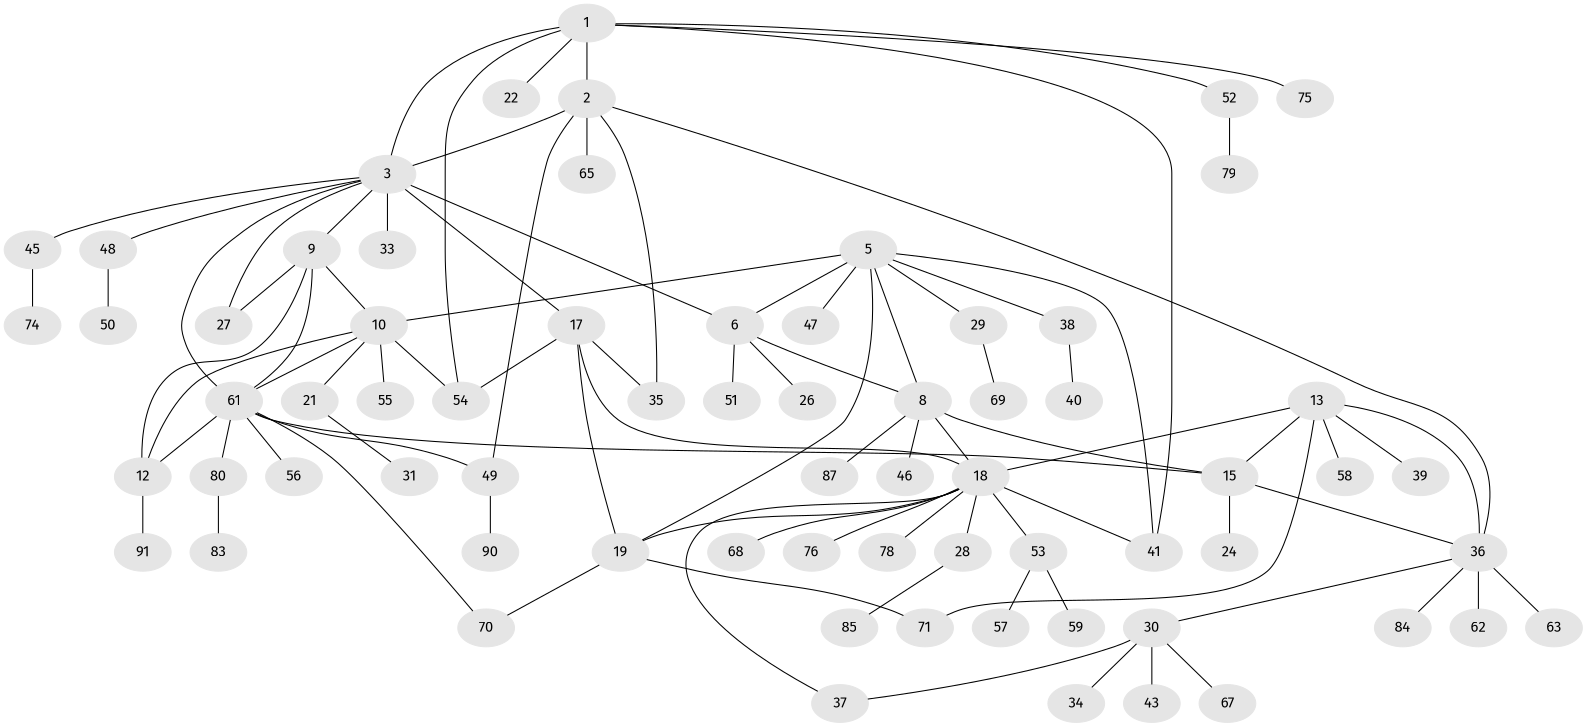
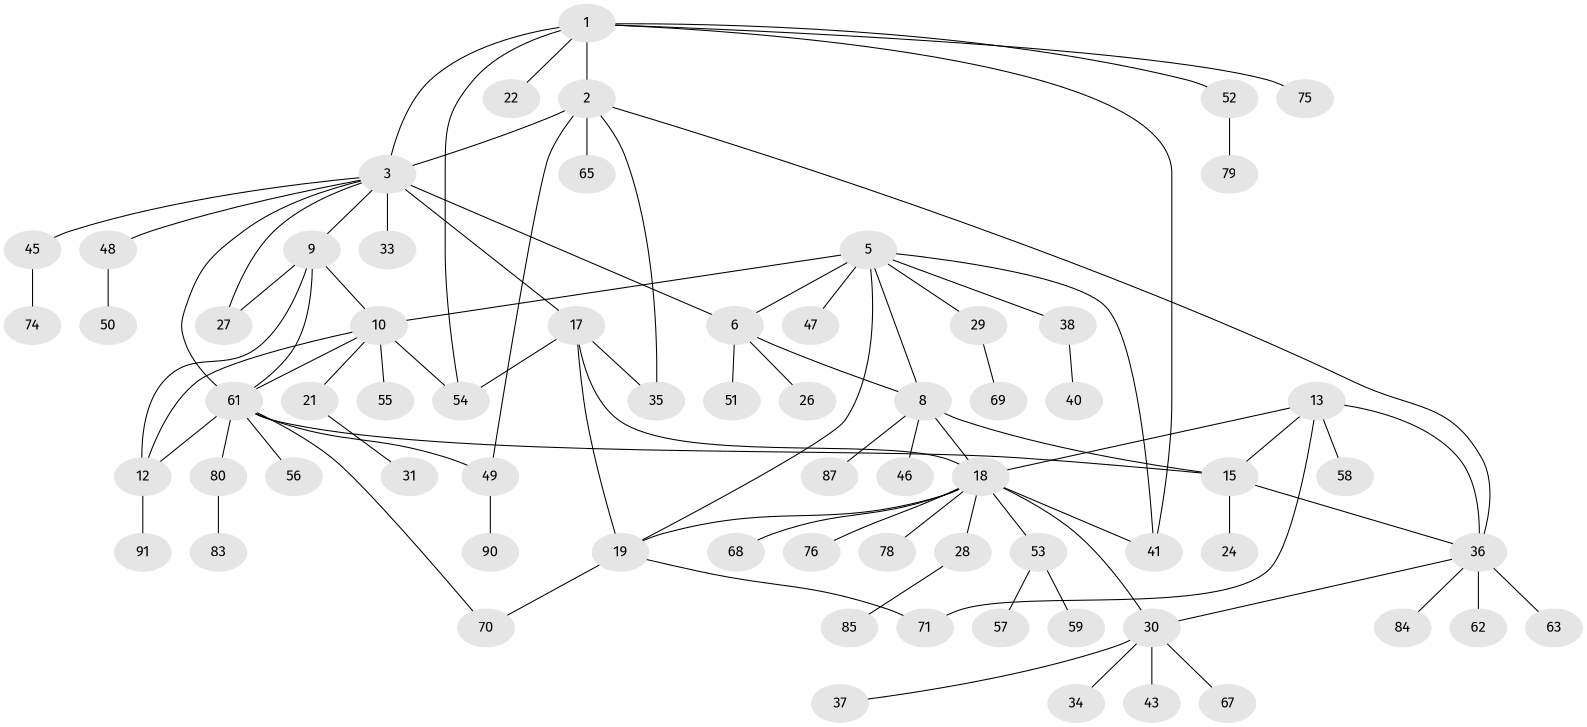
(1421, 477) -> none
(697, 535) -> (1082, 538)
